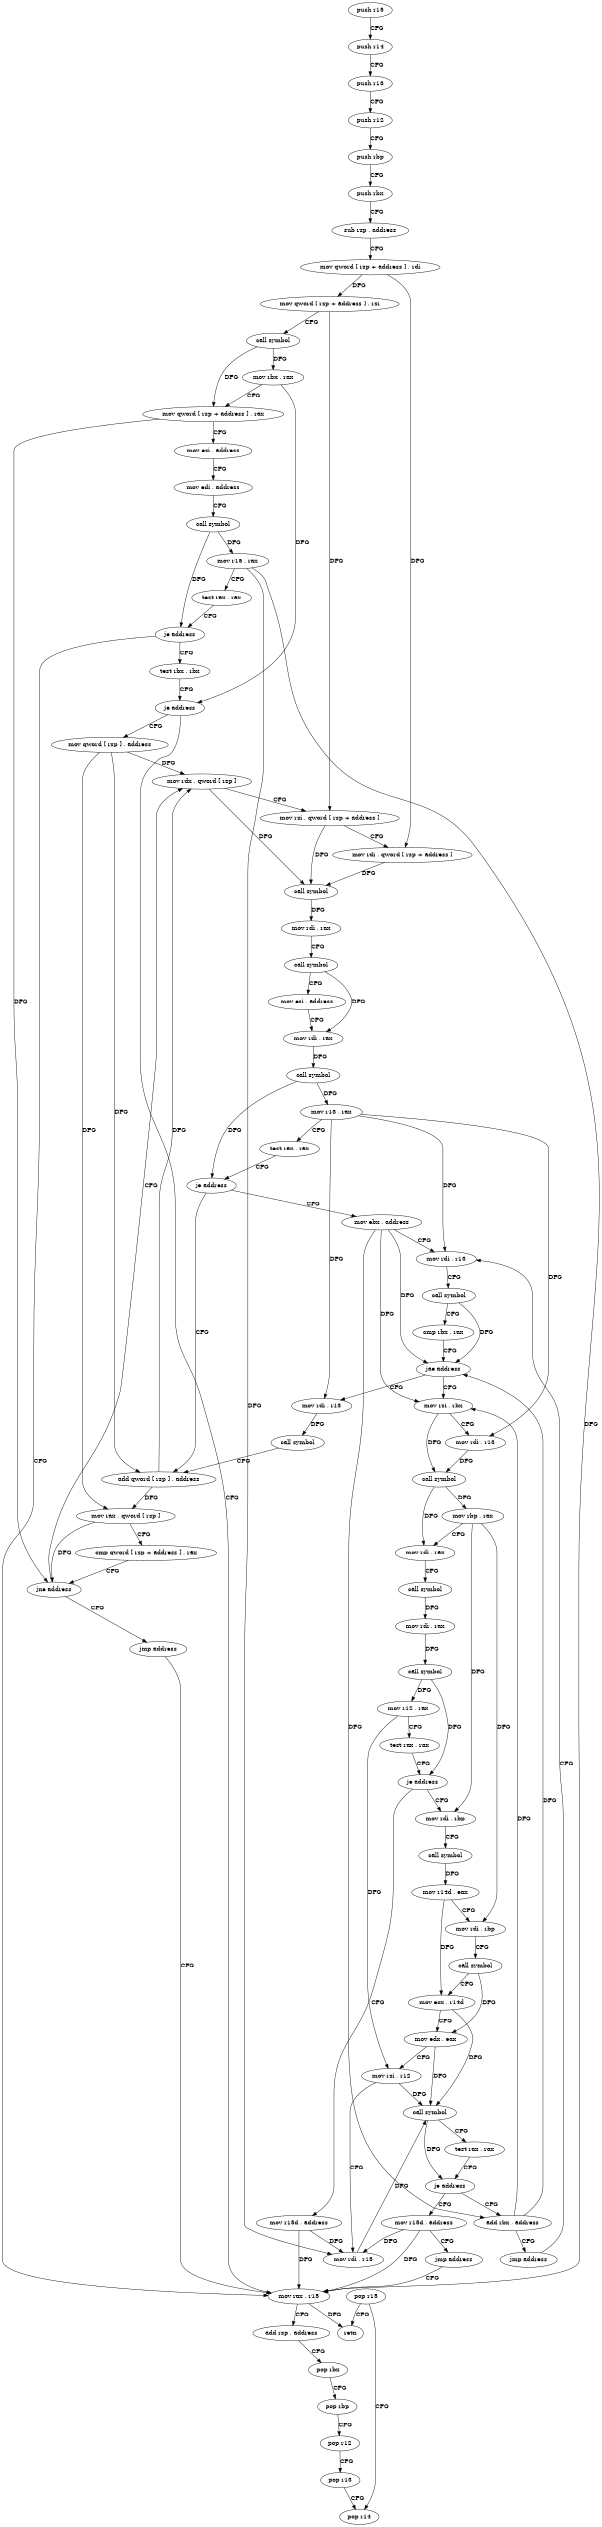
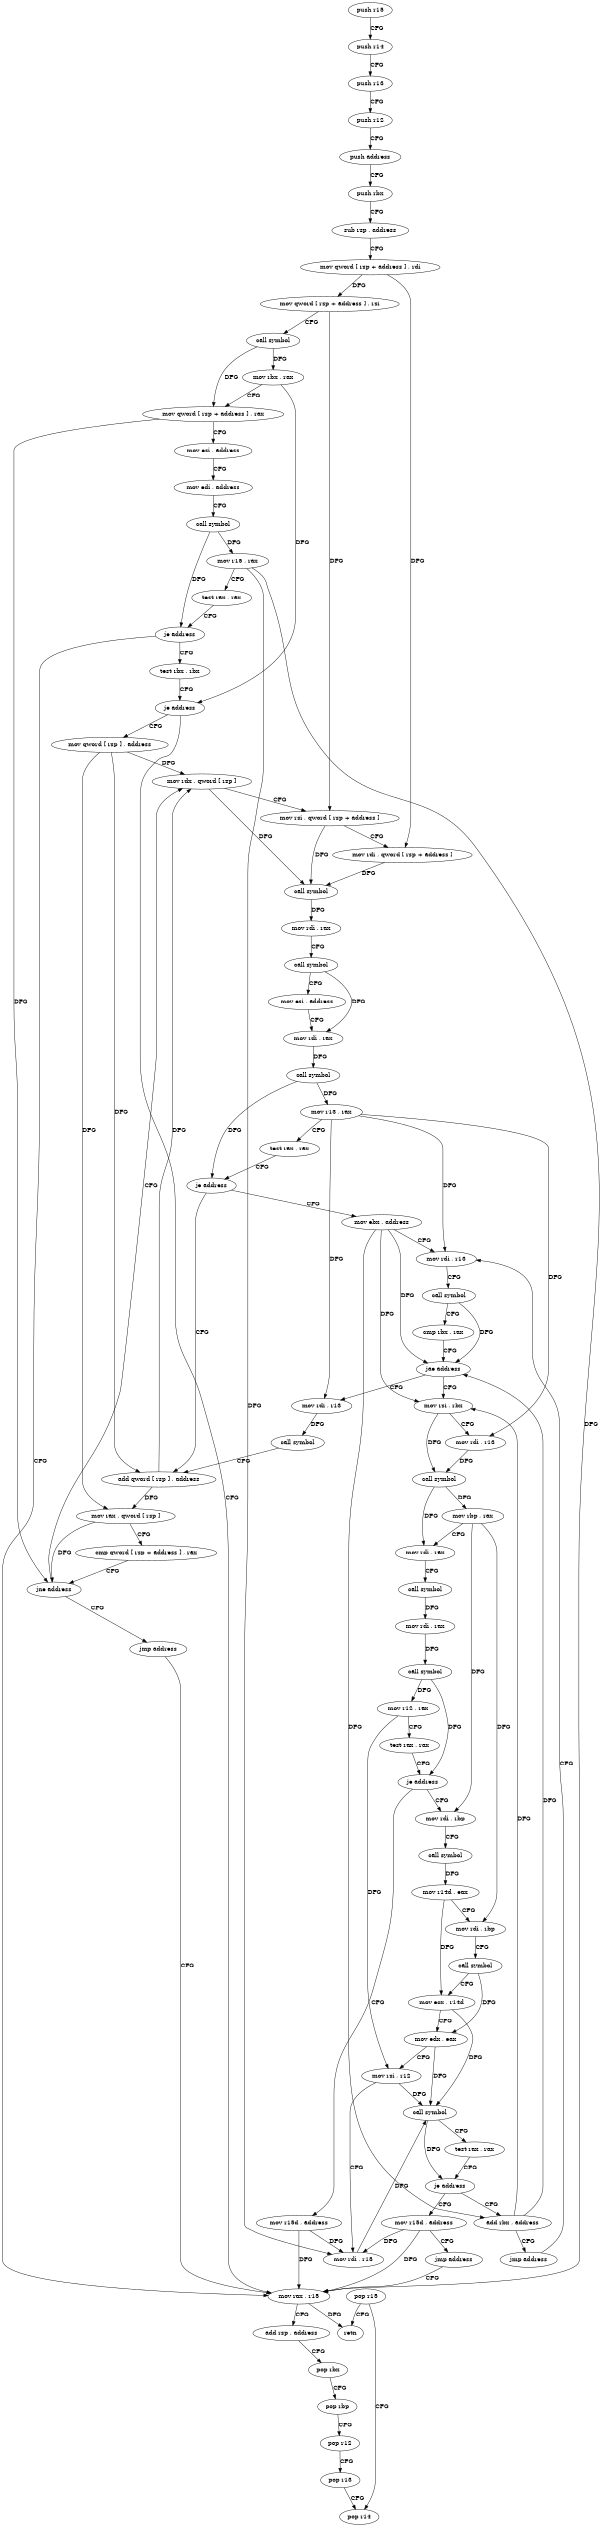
(370, 157) -> (370, 157)
